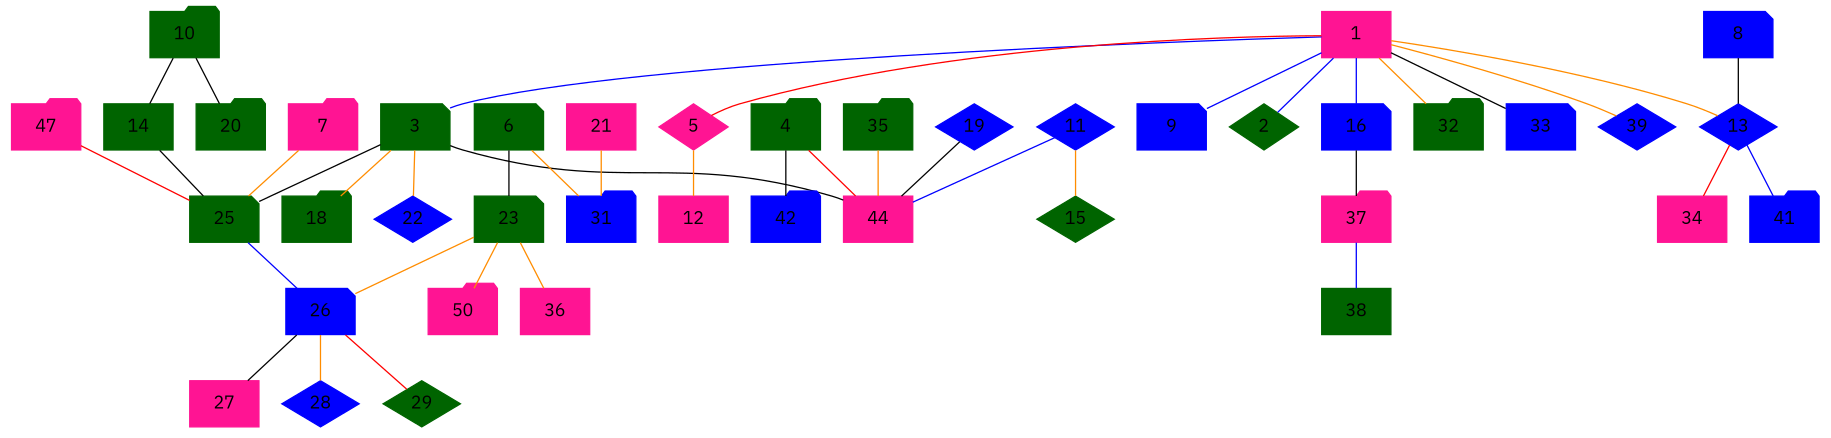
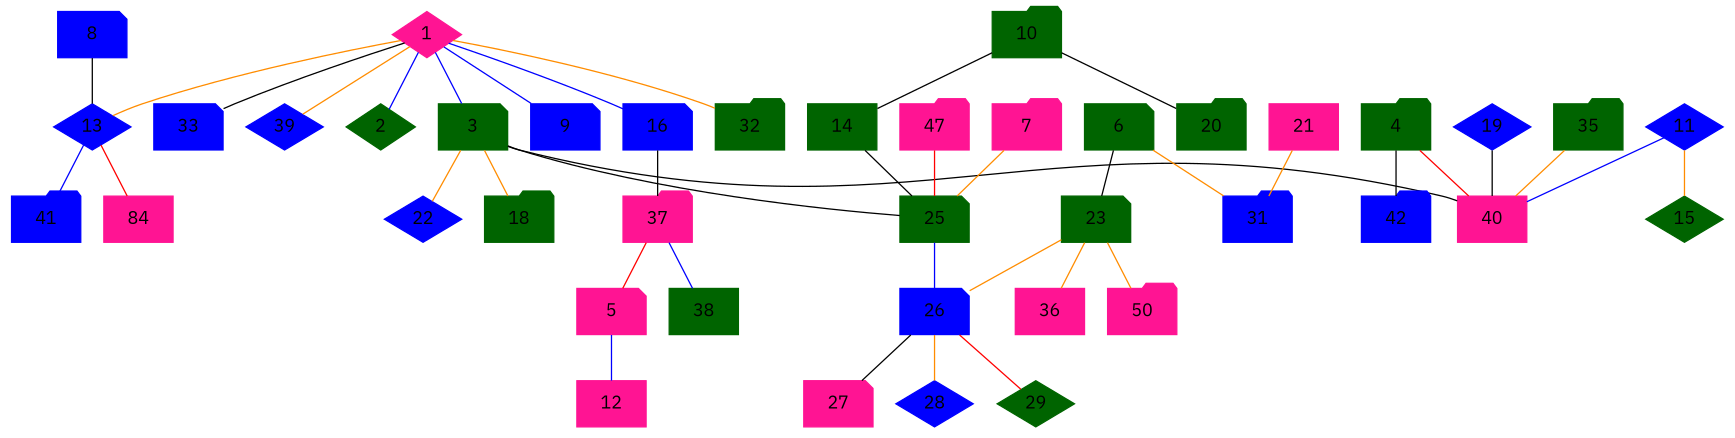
(1356, 35) -> (427, 35)
(952, 61) -> (634, 265)
(694, 127) -> (611, 312)
(694, 165) -> (611, 358)
(878, 219) -> (1492, 219)
(1692, 219) -> (138, 219)
(224, 404) -> (838, 404)
